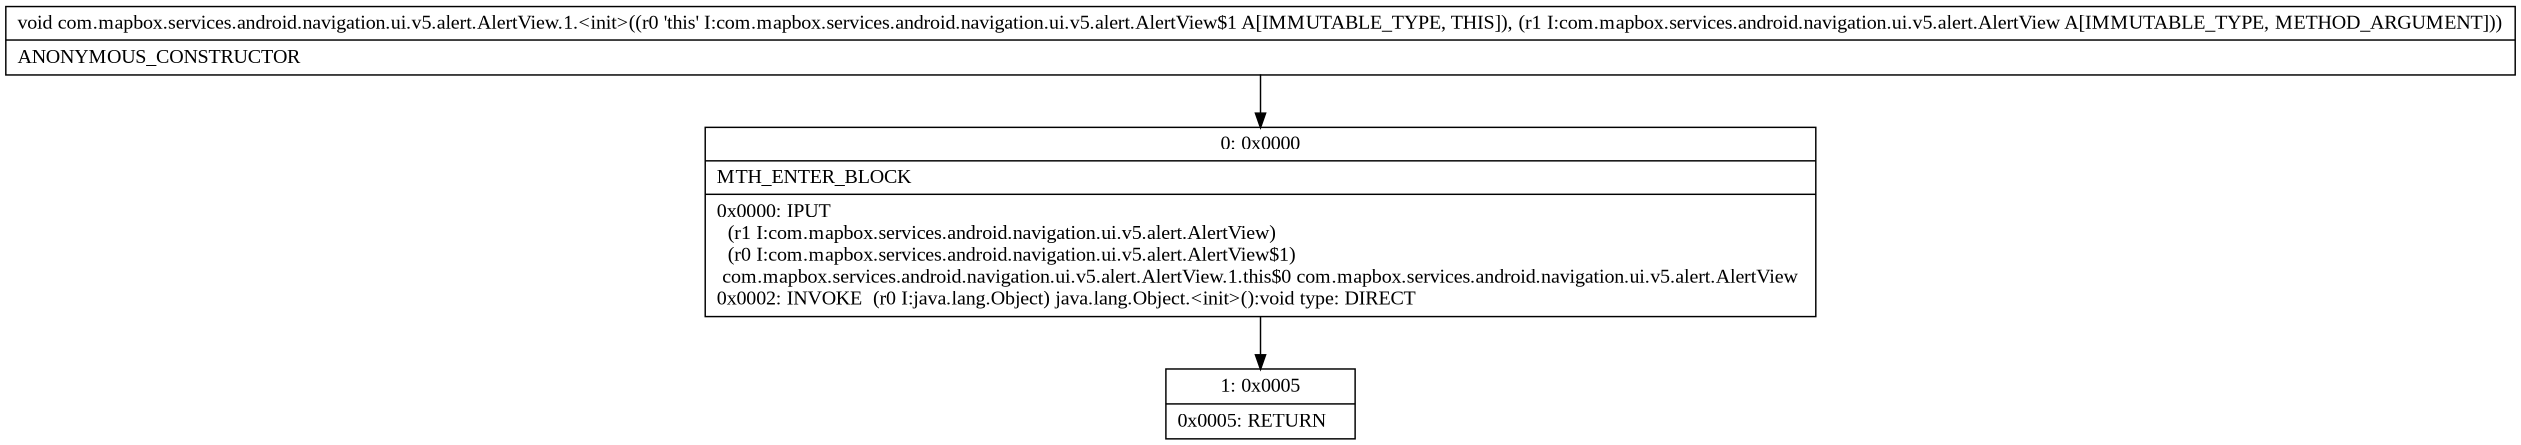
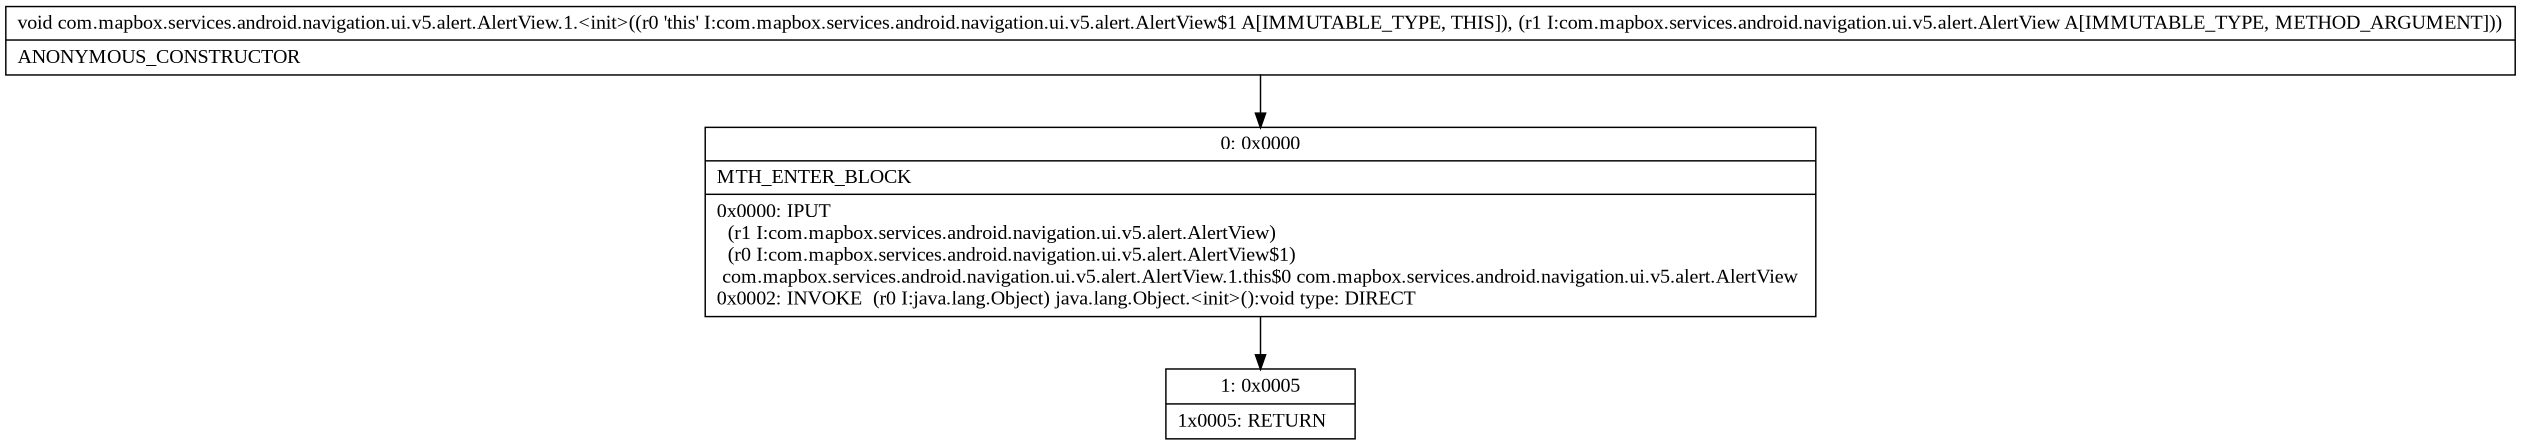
(1261, 421) -> (1261, 421)
